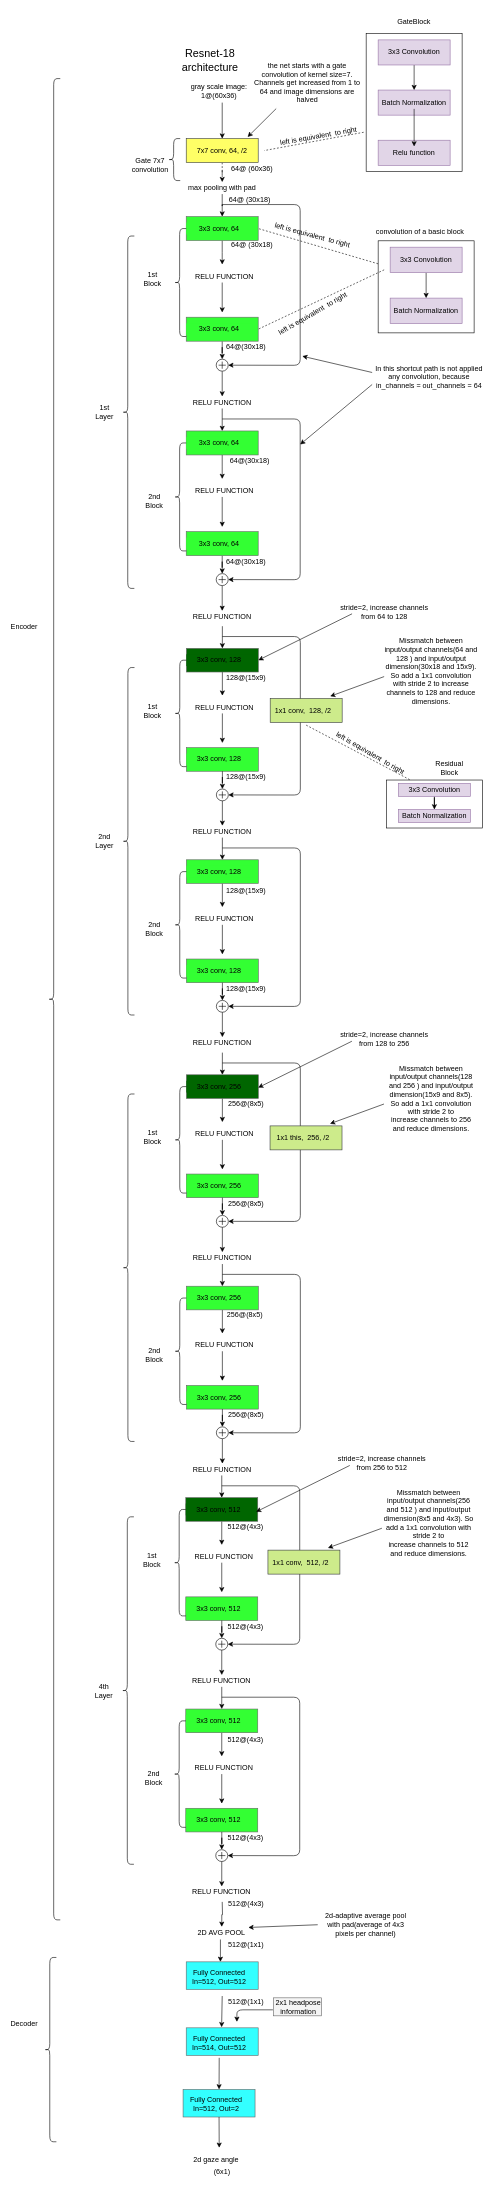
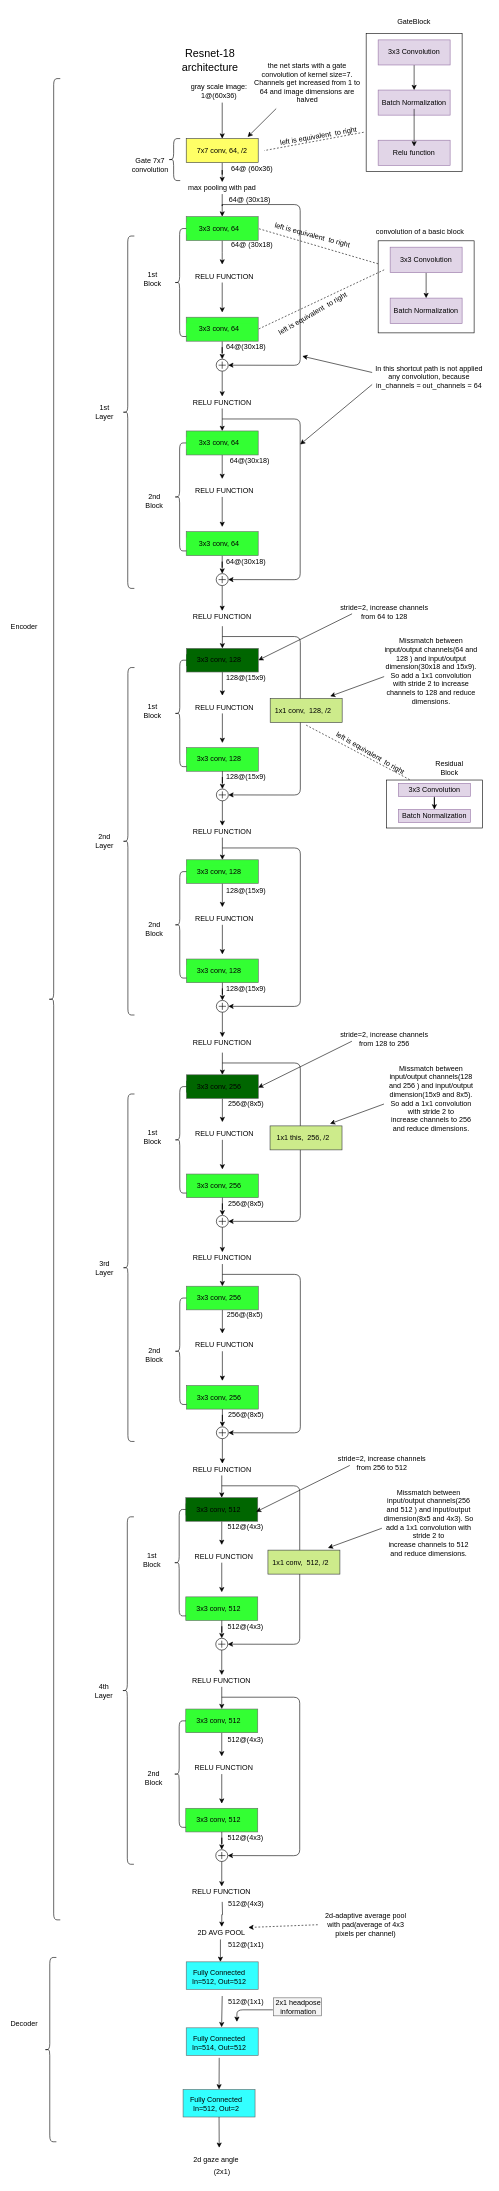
(222, 174) -> (222, 174)
none -> (105, 1268)
(285, 1926) -> (285, 1926)
(222, 2172) -> (222, 2172)
